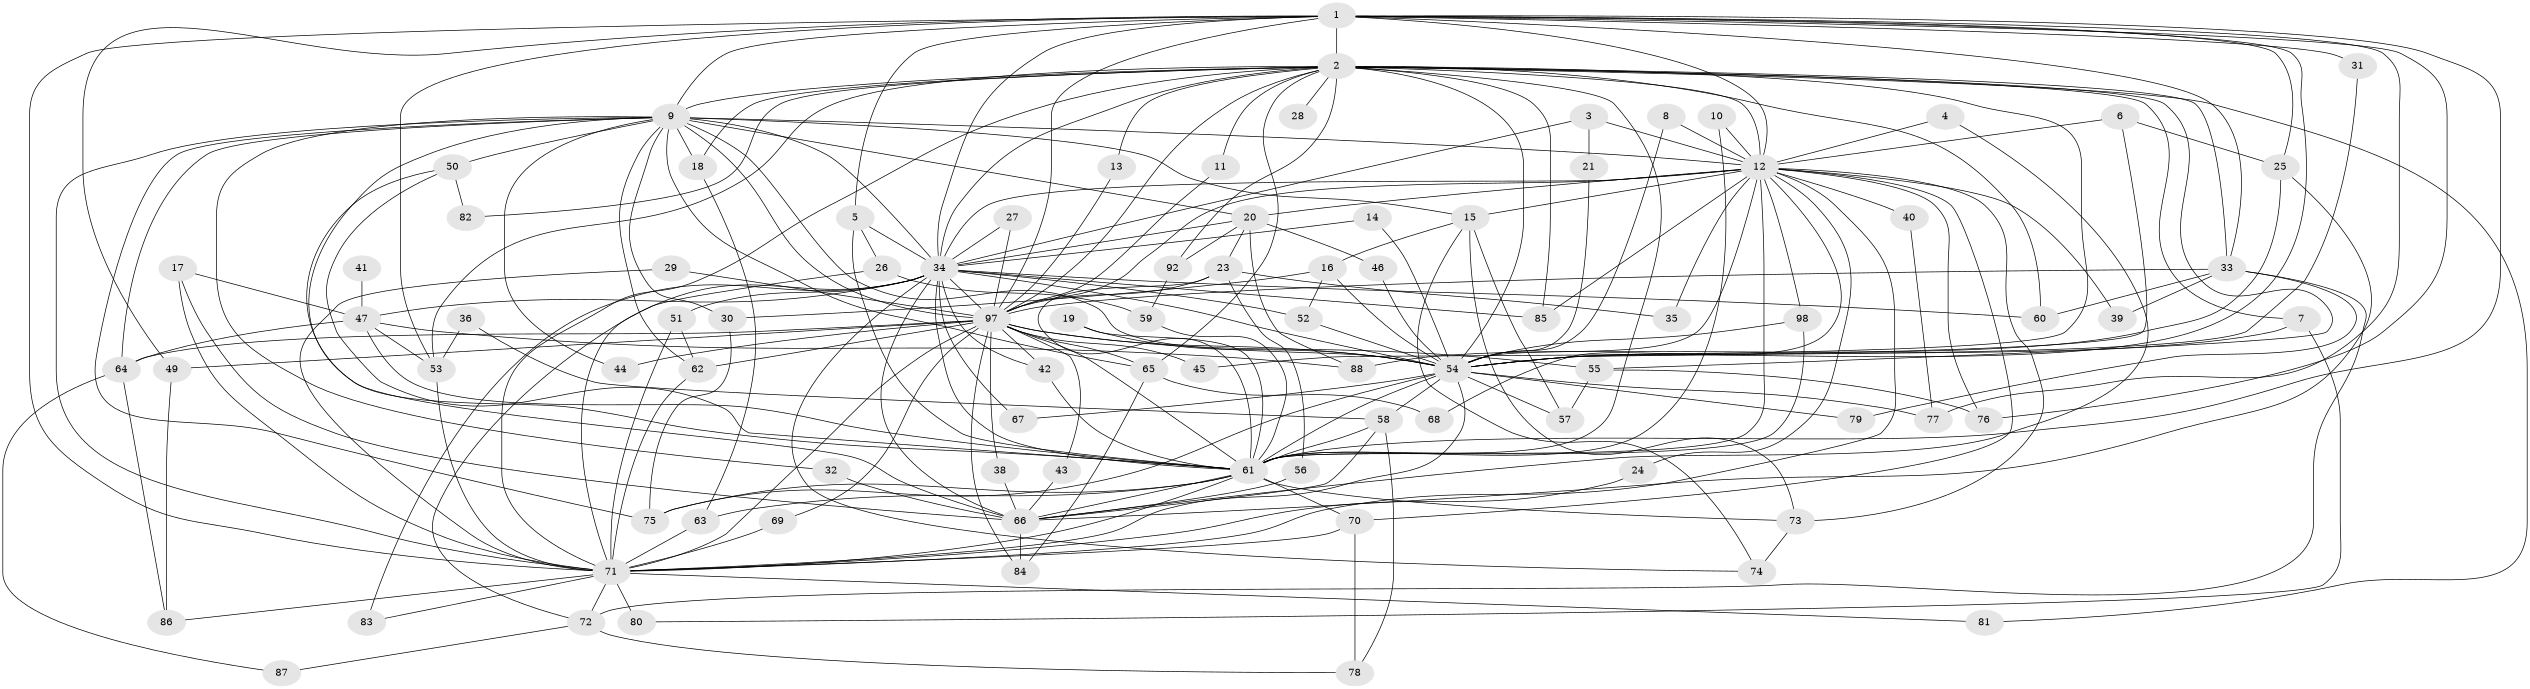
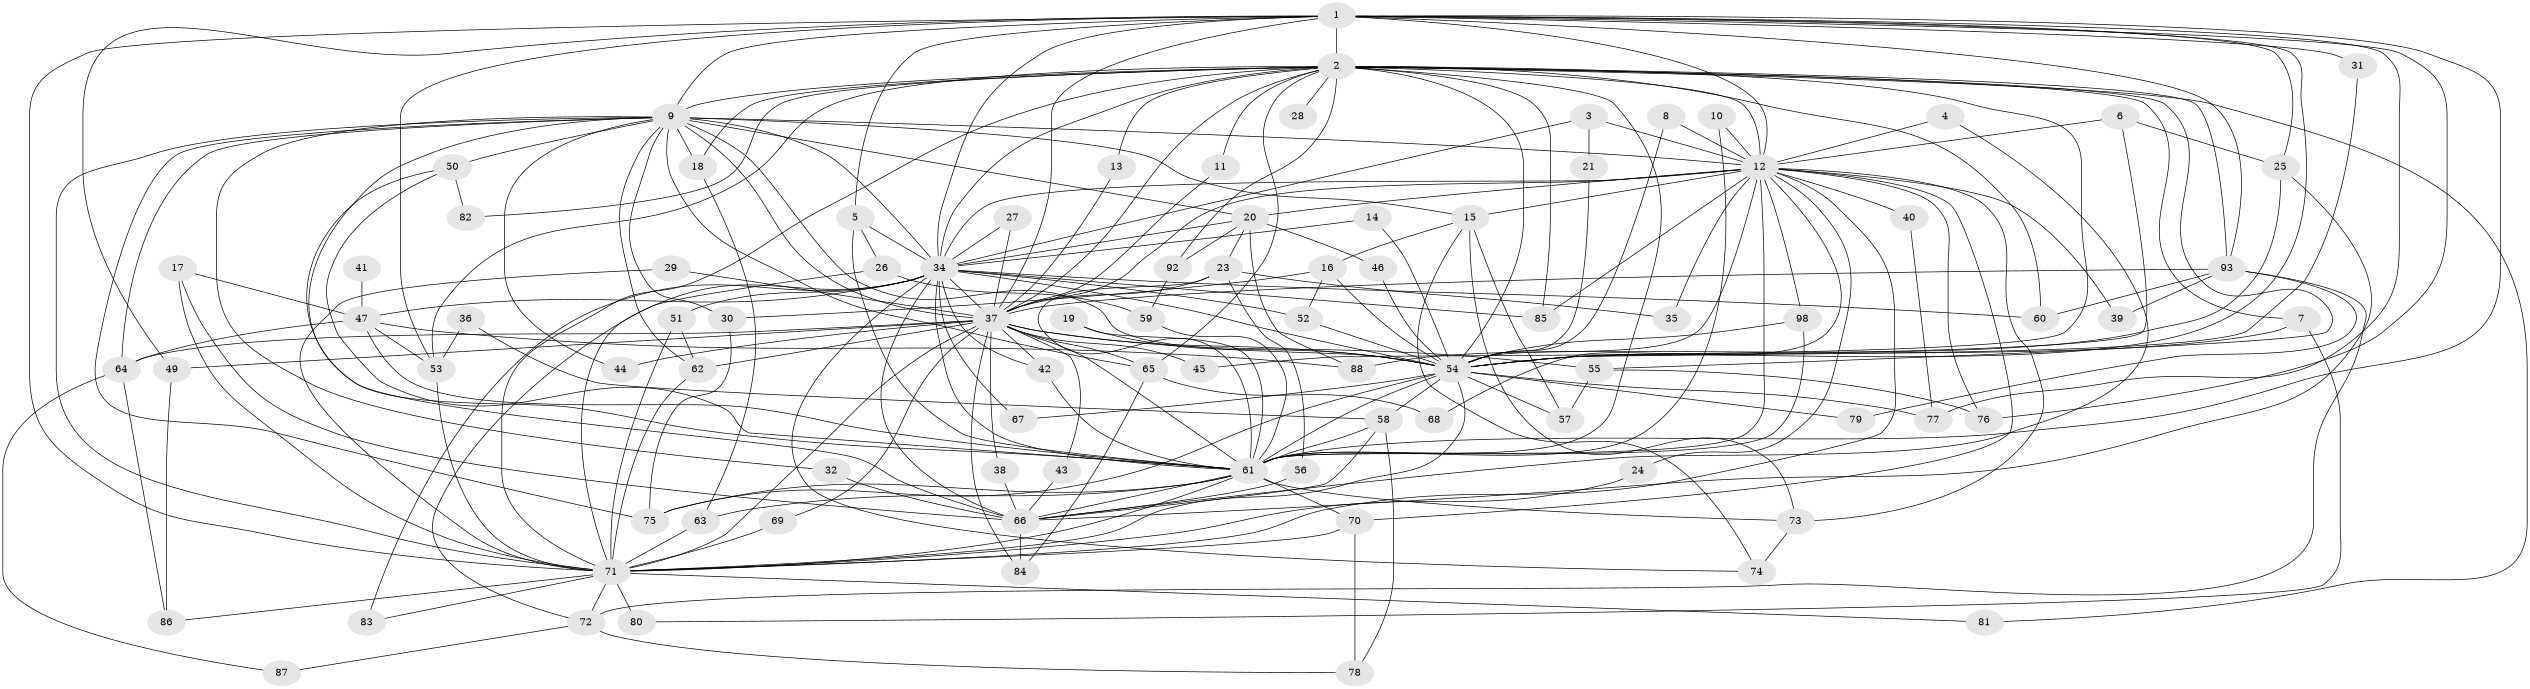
(2227, 268) -> (2227, 268)
(992, 319) -> (992, 319)
